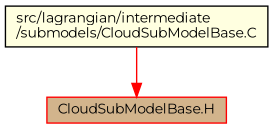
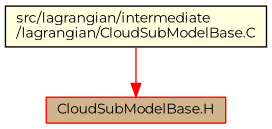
(137, 27) -> (136, 27)
